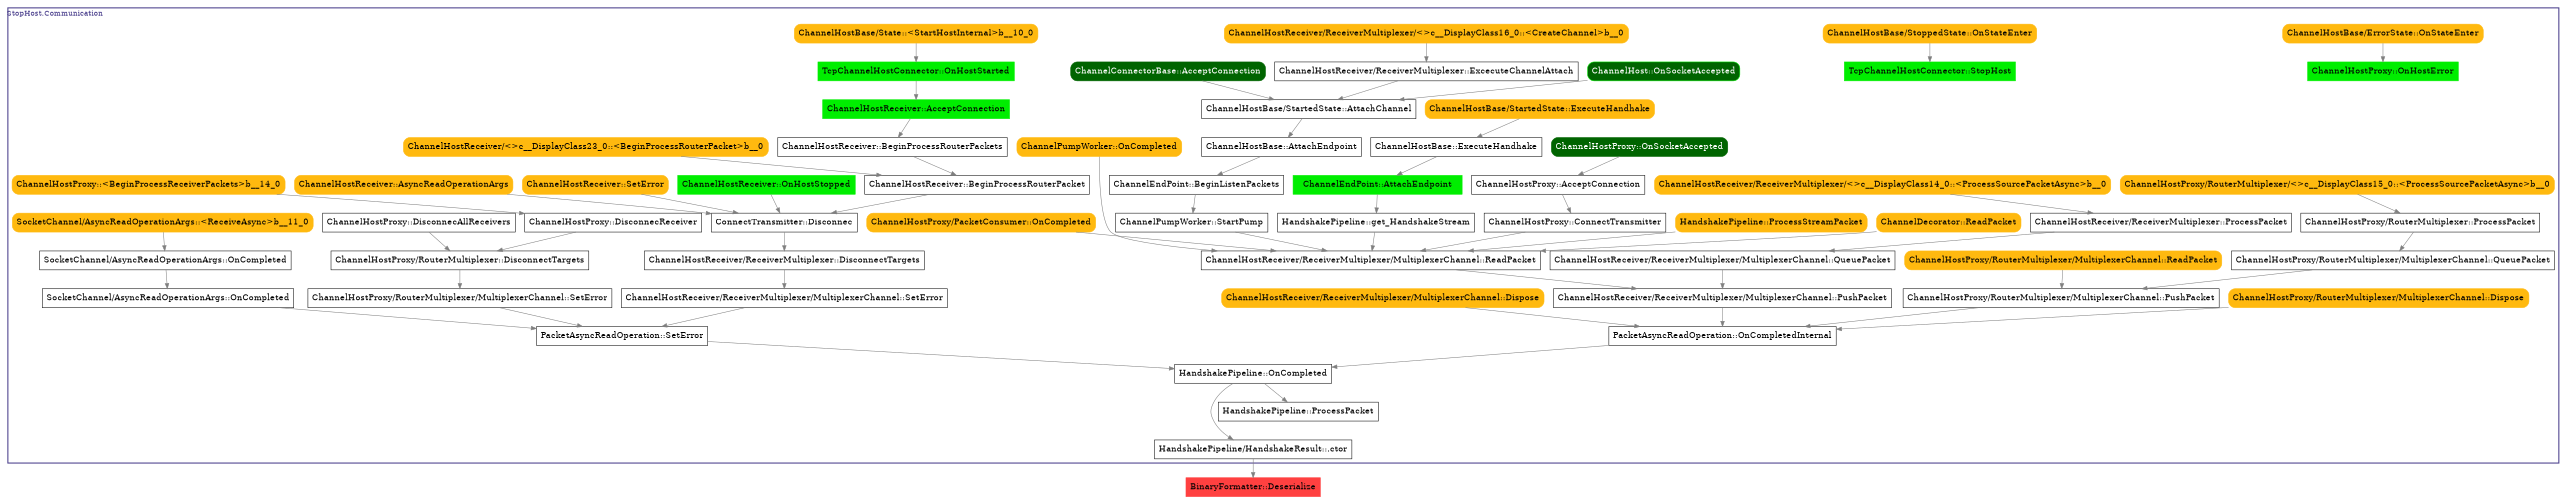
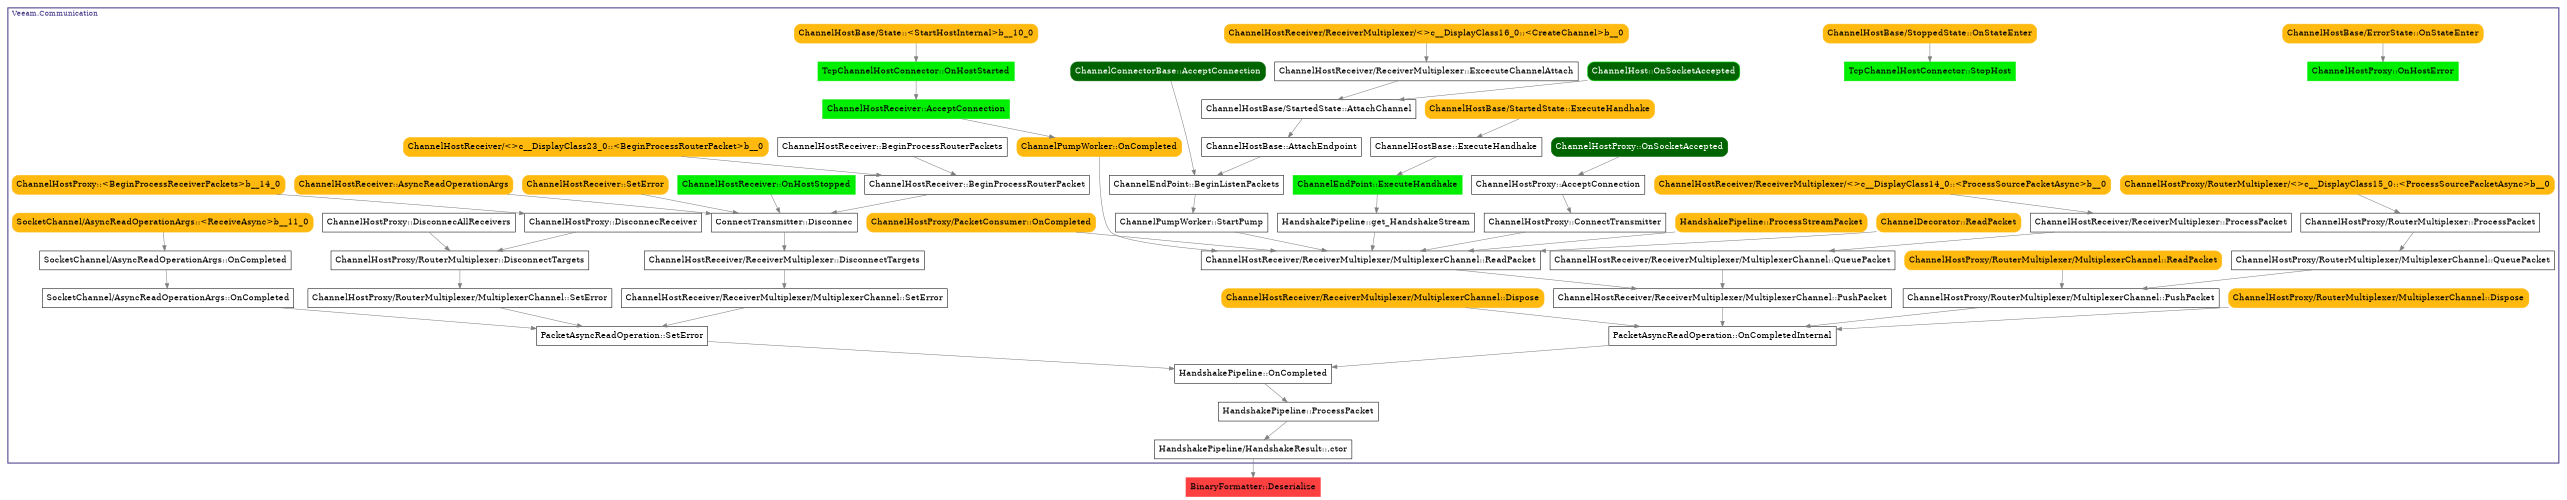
(55, 14) -> (55, 14)
(1236, 90) -> (1183, 125)
(906, 126) -> (1005, 128)
(1378, 185) -> (1378, 185)
(1211, 409) -> (1278, 429)
